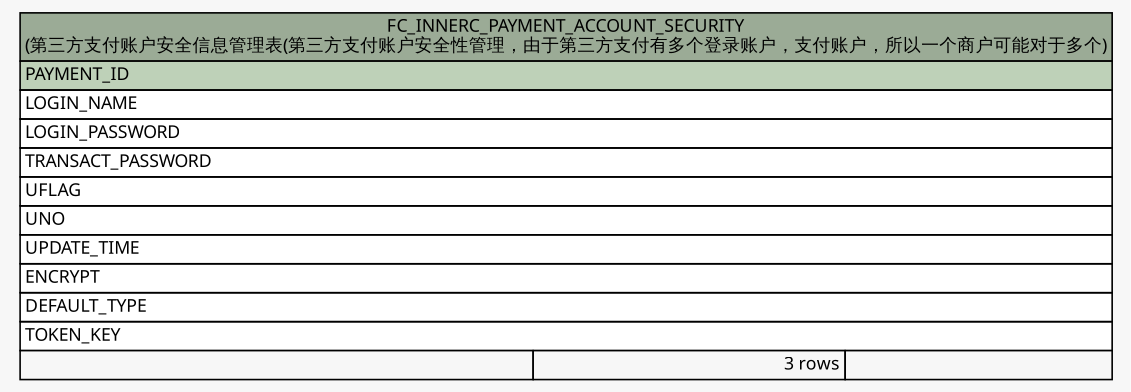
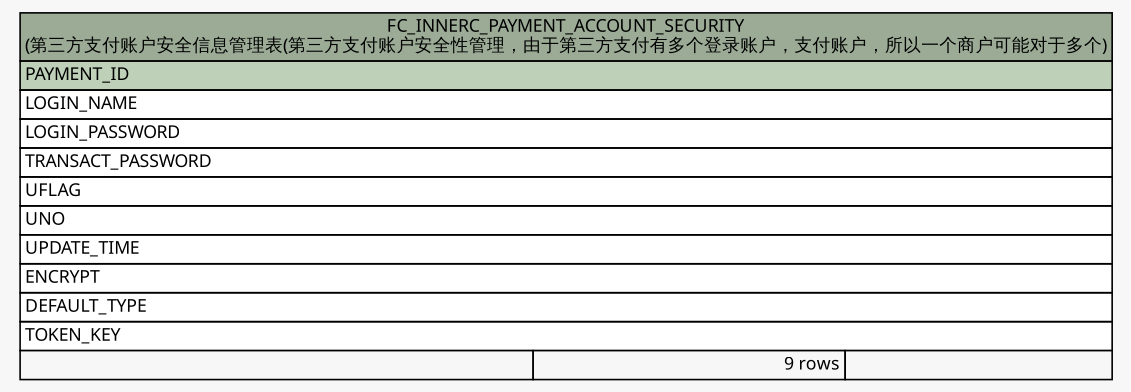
(812, 364) -> (812, 364)
